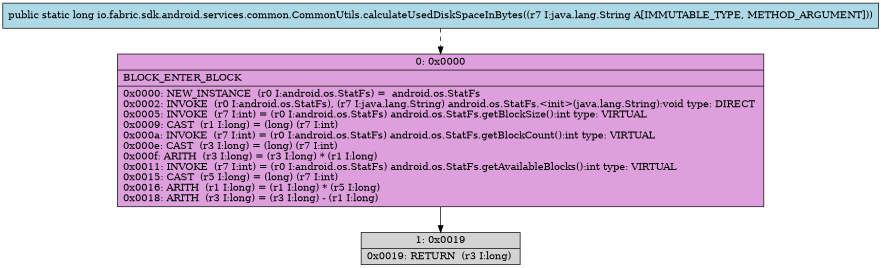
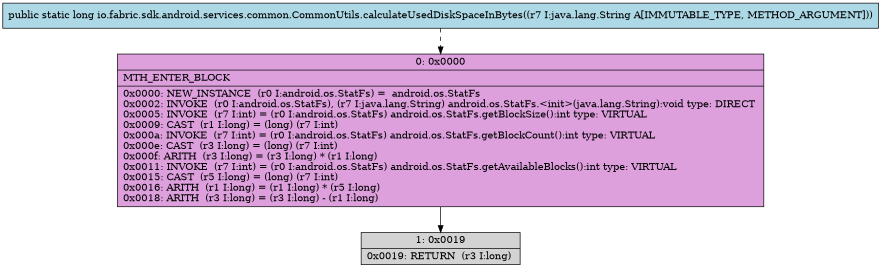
(182, 78) -> (177, 78)
